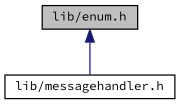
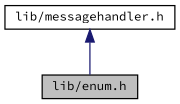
(90, 59) -> (90, 59)
